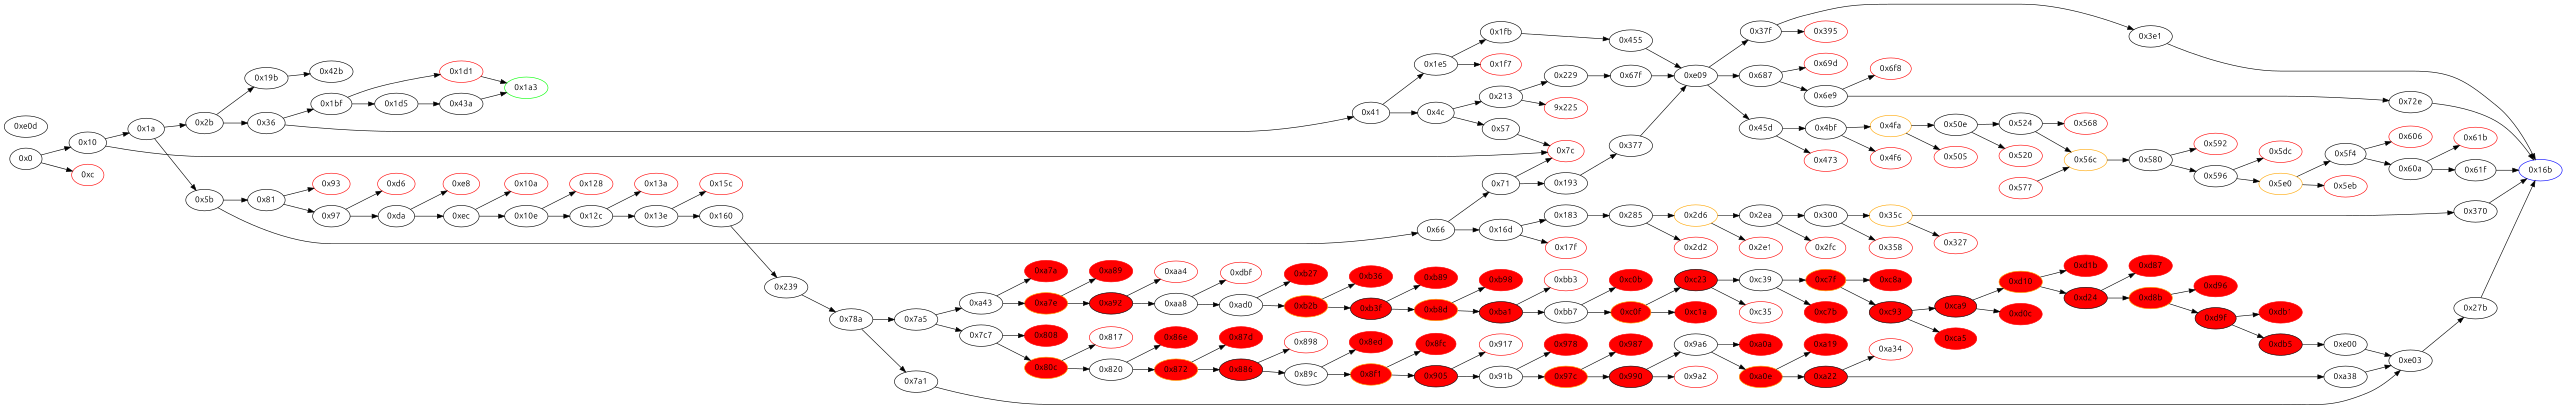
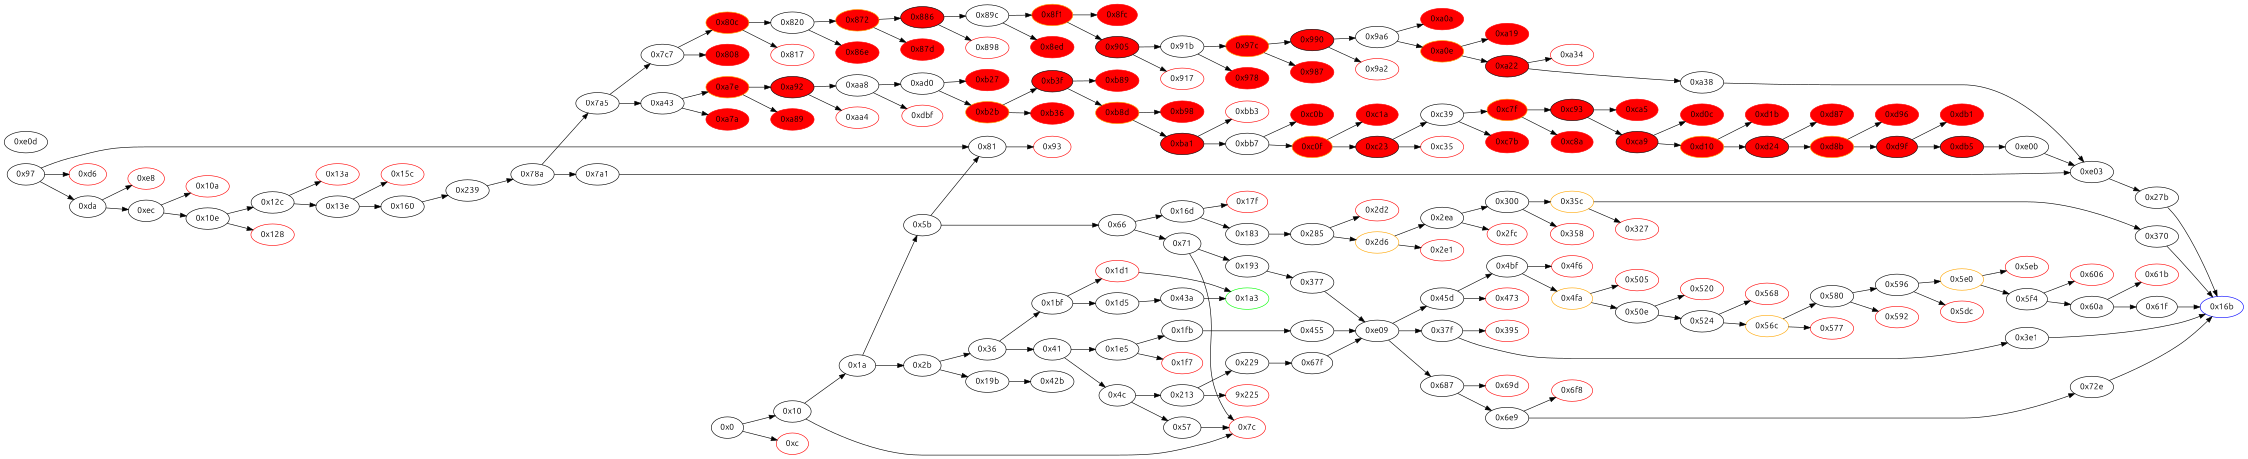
(2050, 175) -> (1796, 327)
(296, 207) -> (500, 147)
